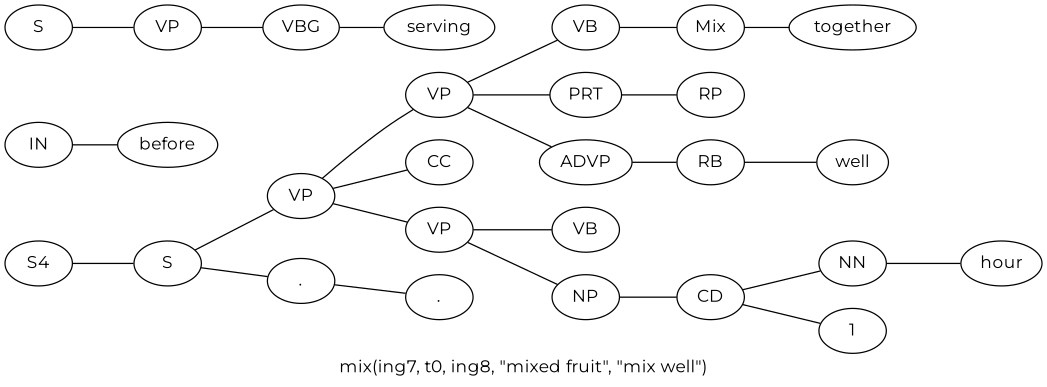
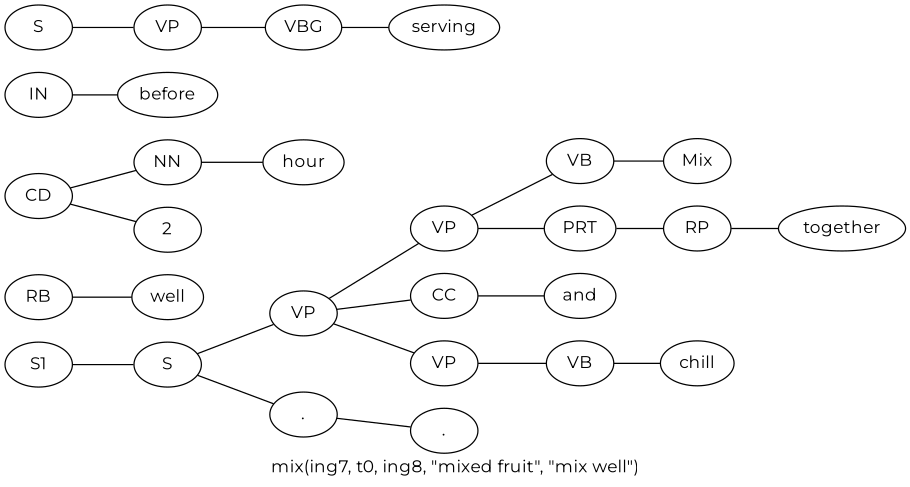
(767, 27) -> (755, 228)
(586, 162) -> none
(39, 263) -> (39, 365)
none -> (580, 296)
(586, 297) -> none
(853, 331) -> (168, 230)
none -> (697, 363)
